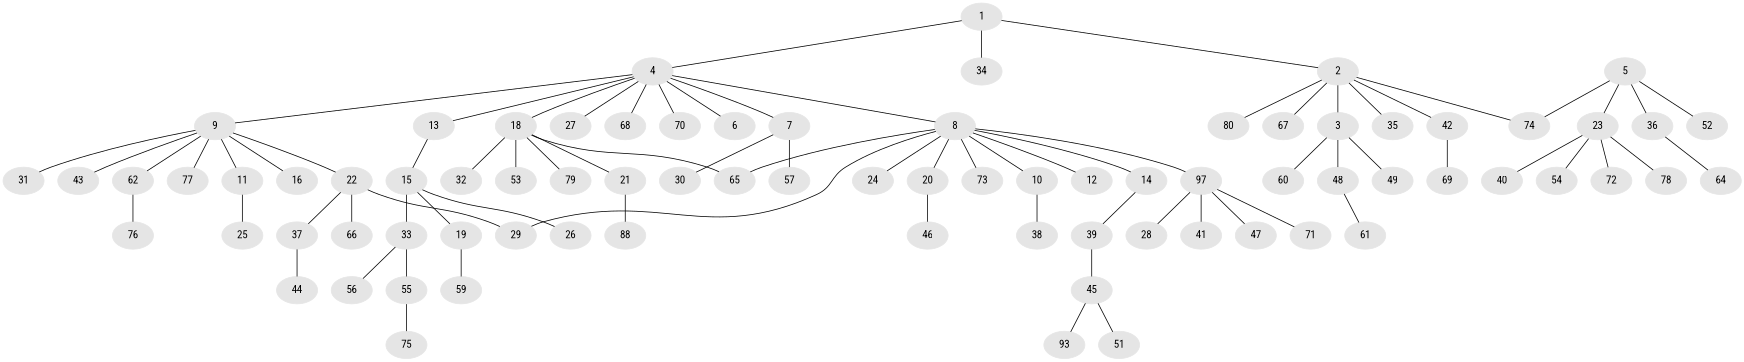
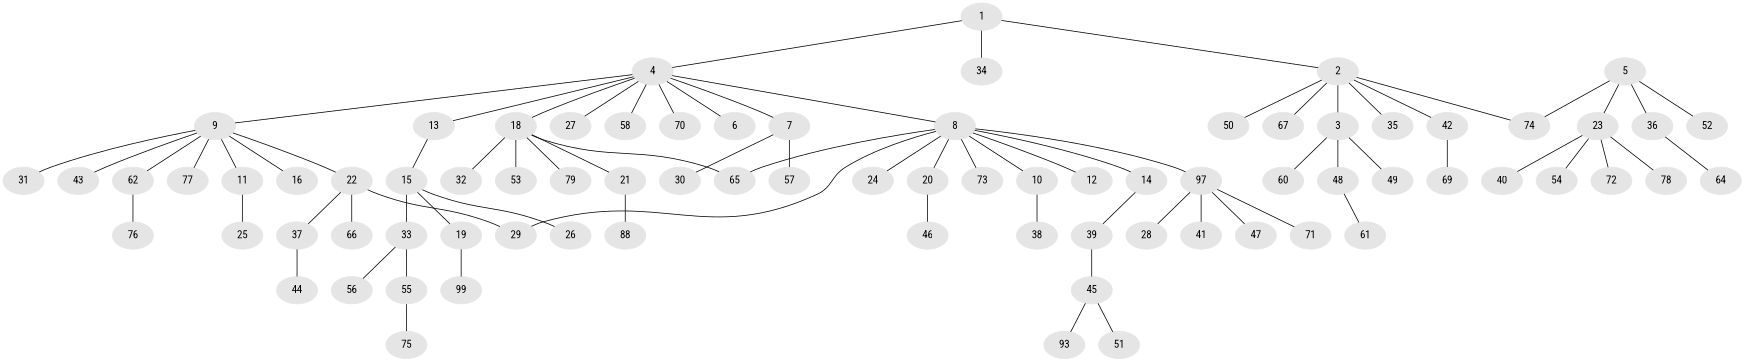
(625, 126) -> (625, 126)
(1228, 126) -> (1228, 126)
(461, 290) -> (461, 290)
